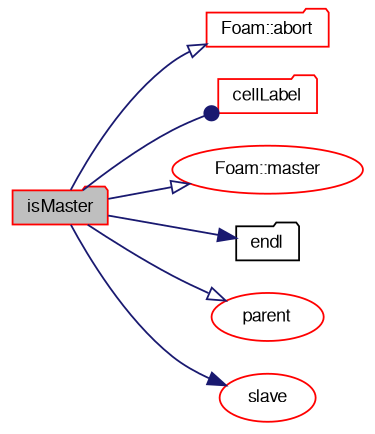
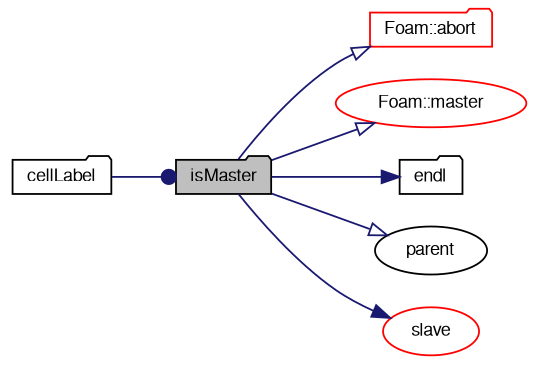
(268, 96) -> (62, 177)
(141, 149) -> (137, 177)
(60, 207) -> (224, 177)
(268, 317) -> (431, 251)
